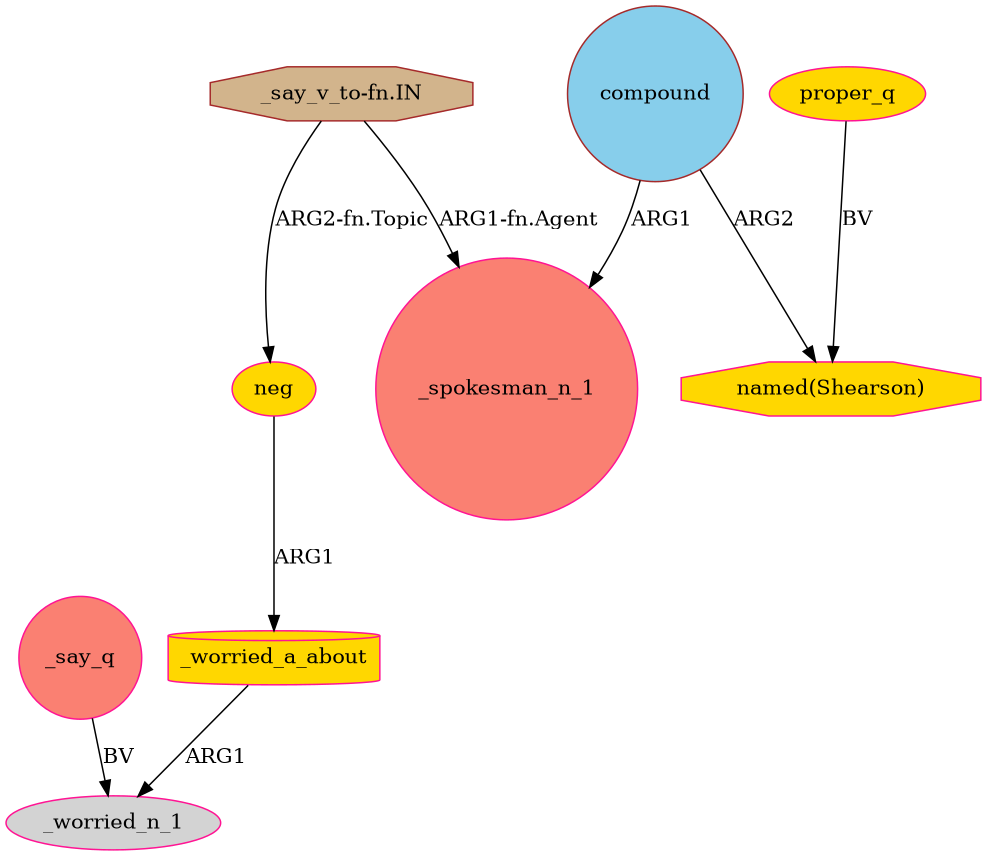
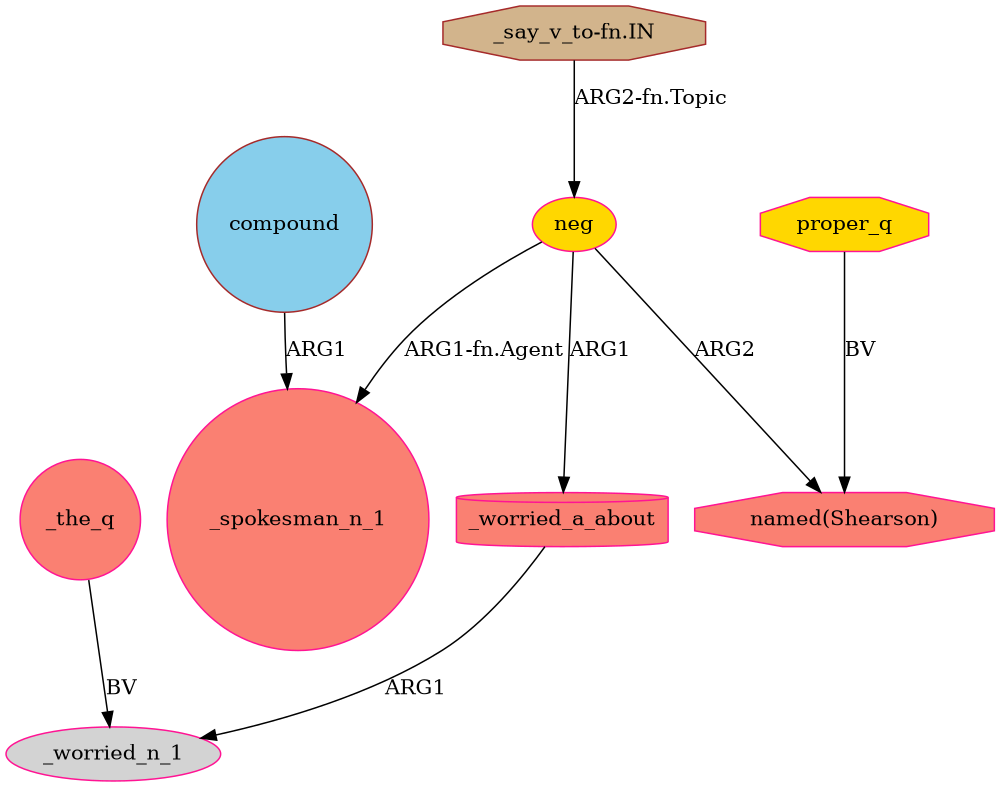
(848, 94) -> (845, 224)
(413, 184) -> (444, 304)
(754, 259) -> (703, 365)
(831, 389) -> (845, 520)
(80, 658) -> (80, 520)
(274, 658) -> (562, 520)
